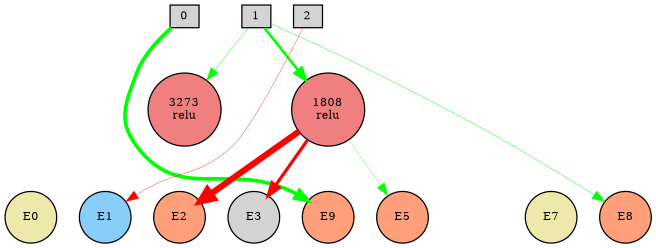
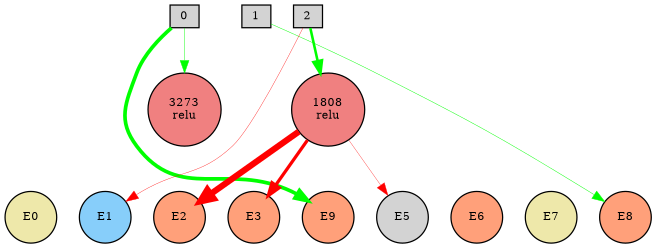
(231, 49) -> (185, 44)
(281, 49) -> (316, 53)
(365, 163) -> (365, 163)
(254, 217) -> (254, 217)
(402, 217) -> (402, 217)
none -> (477, 217)
